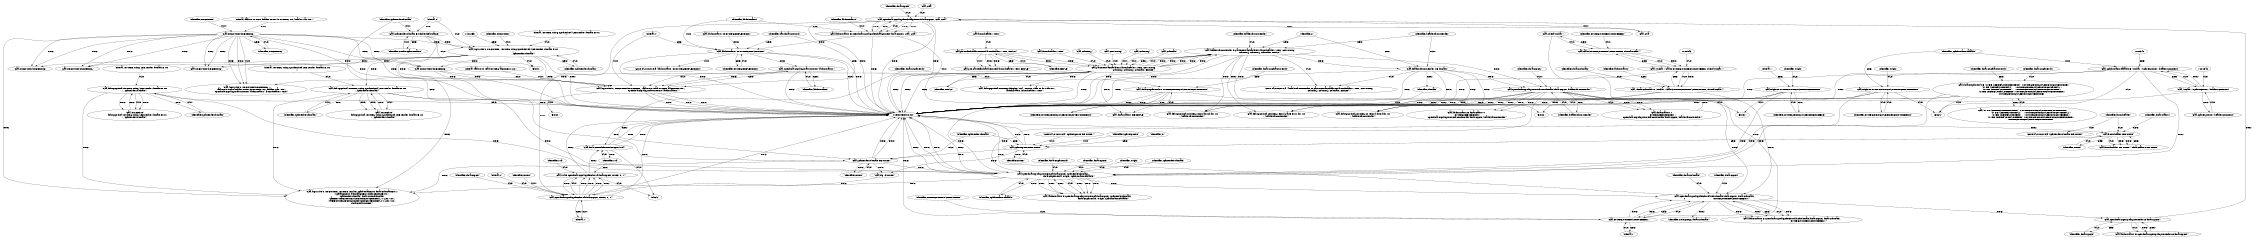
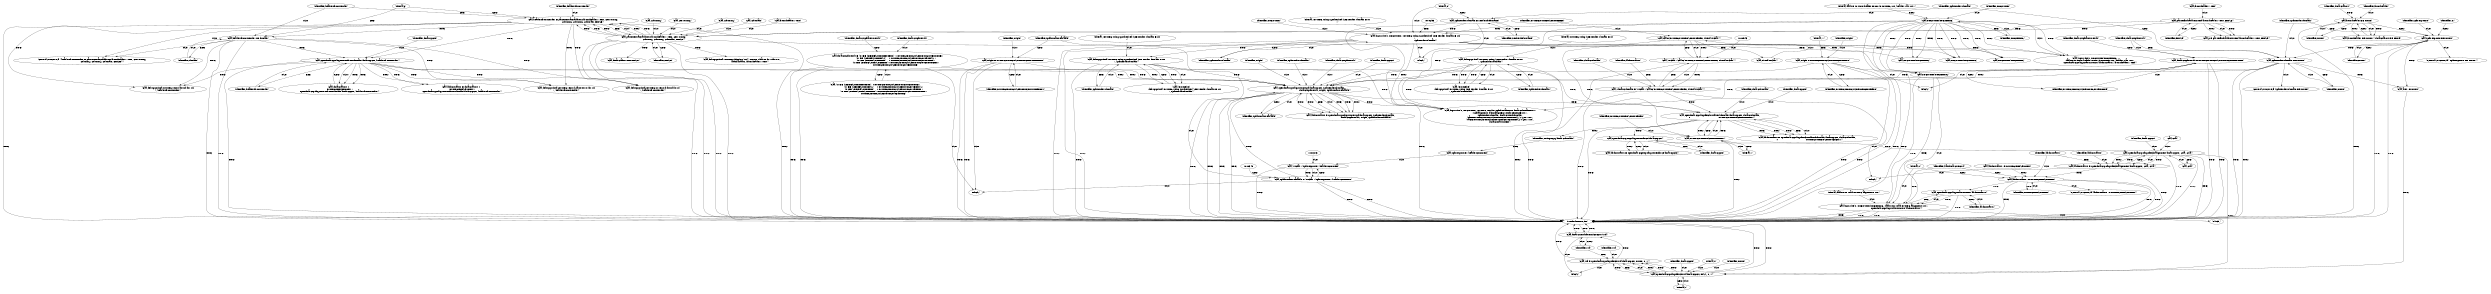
(1307, 34) -> (401, 6)
(405, 51) -> (1517, 38)
(1793, 89) -> (1823, 60)
(1884, 102) -> (1012, 75)
(1228, 103) -> (199, 43)
(2203, 103) -> (1511, 146)
(1061, 115) -> (2080, 89)
(1731, 118) -> (1579, 84)
(2092, 126) -> (2283, 74)
(1479, 127) -> (2249, 216)
(2136, 128) -> (2350, 13)
(1048, 141) -> (2444, 49)
(884, 175) -> (2408, 89)
(581, 197) -> (1682, 274)
